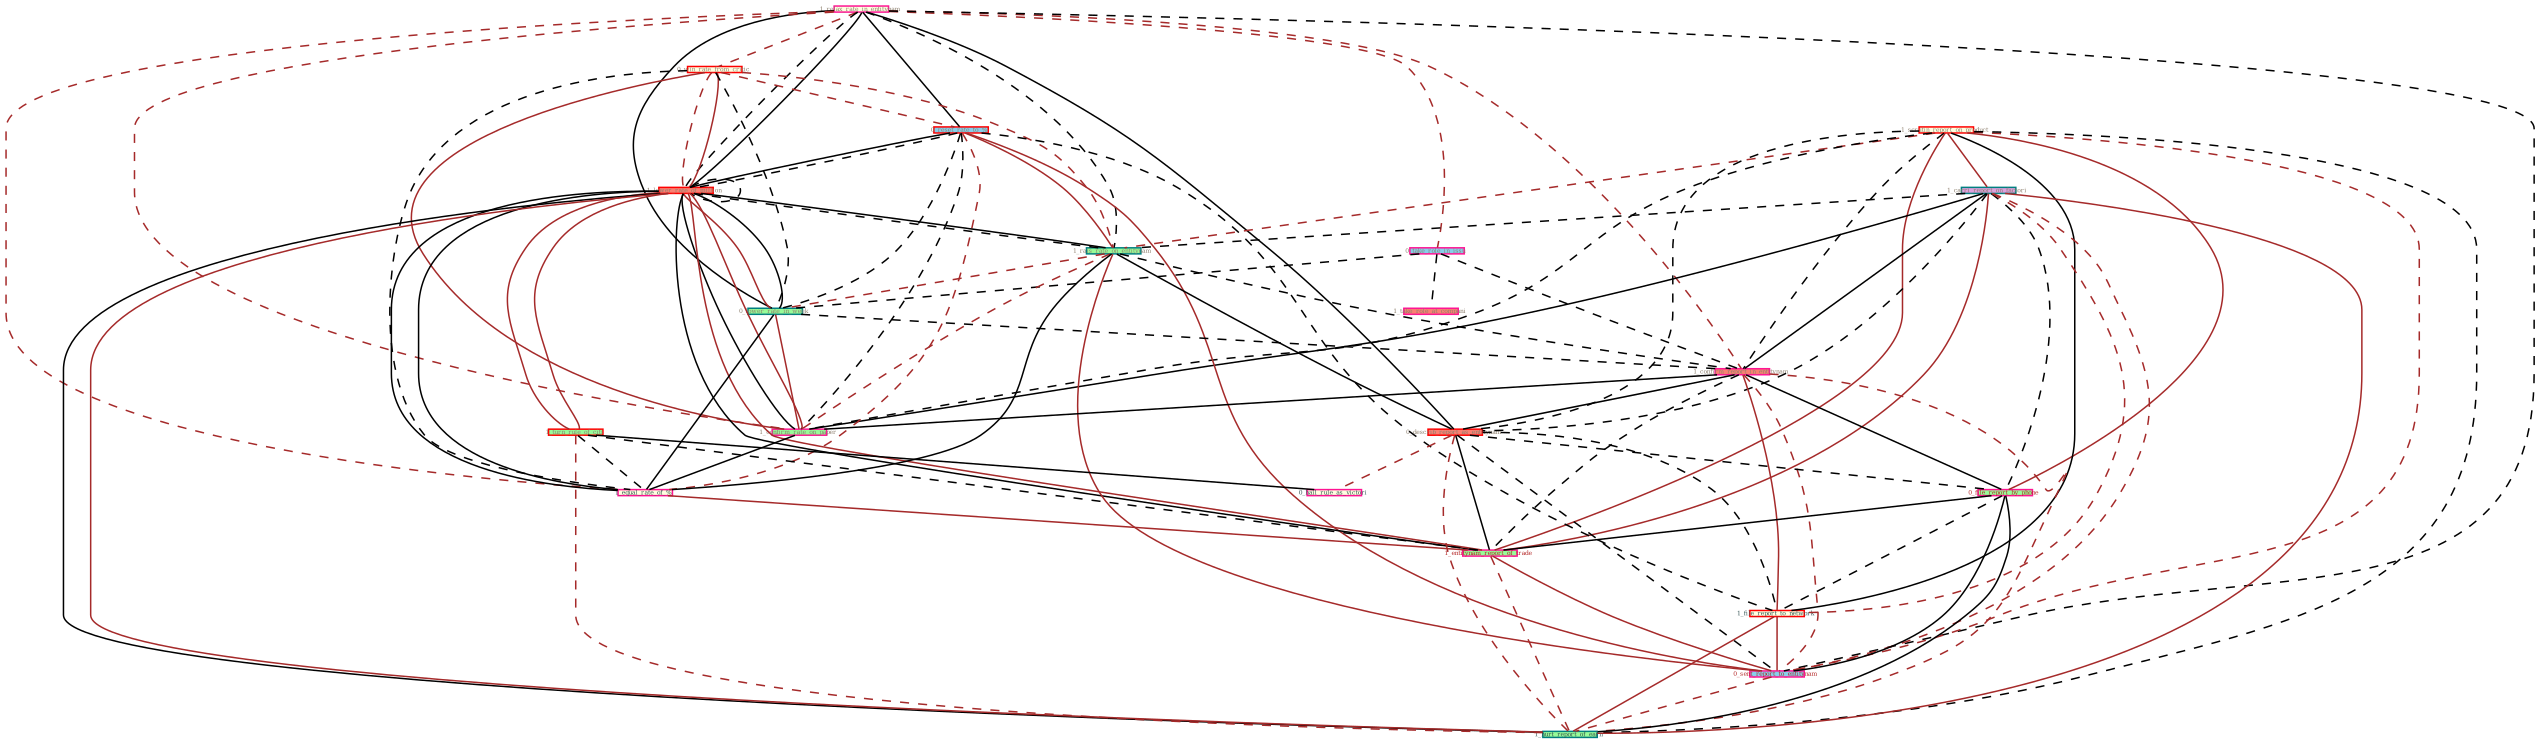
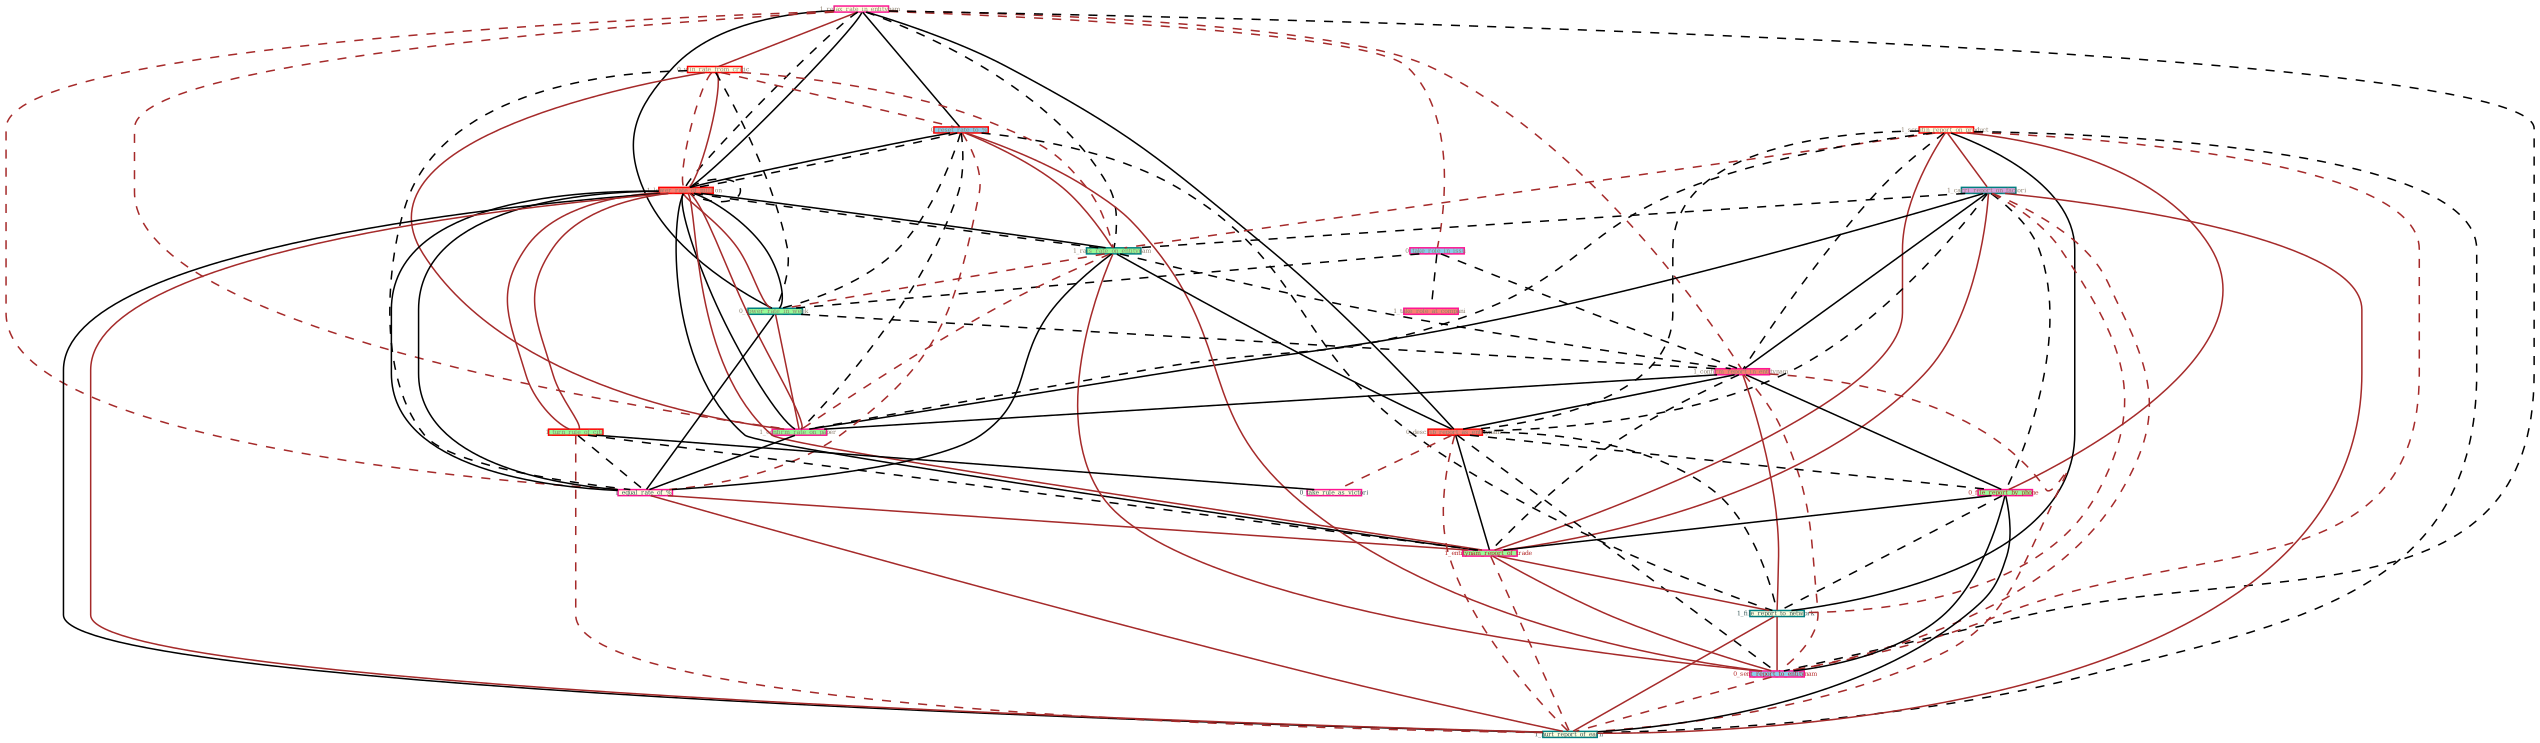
(788, 39) -> (788, 39)
(1334, 493) -> (1334, 493)
none -> (1633, 583)
(1777, 614) -> (1777, 614)
none -> (1105, 620)
(1570, 734) -> (1570, 734)
